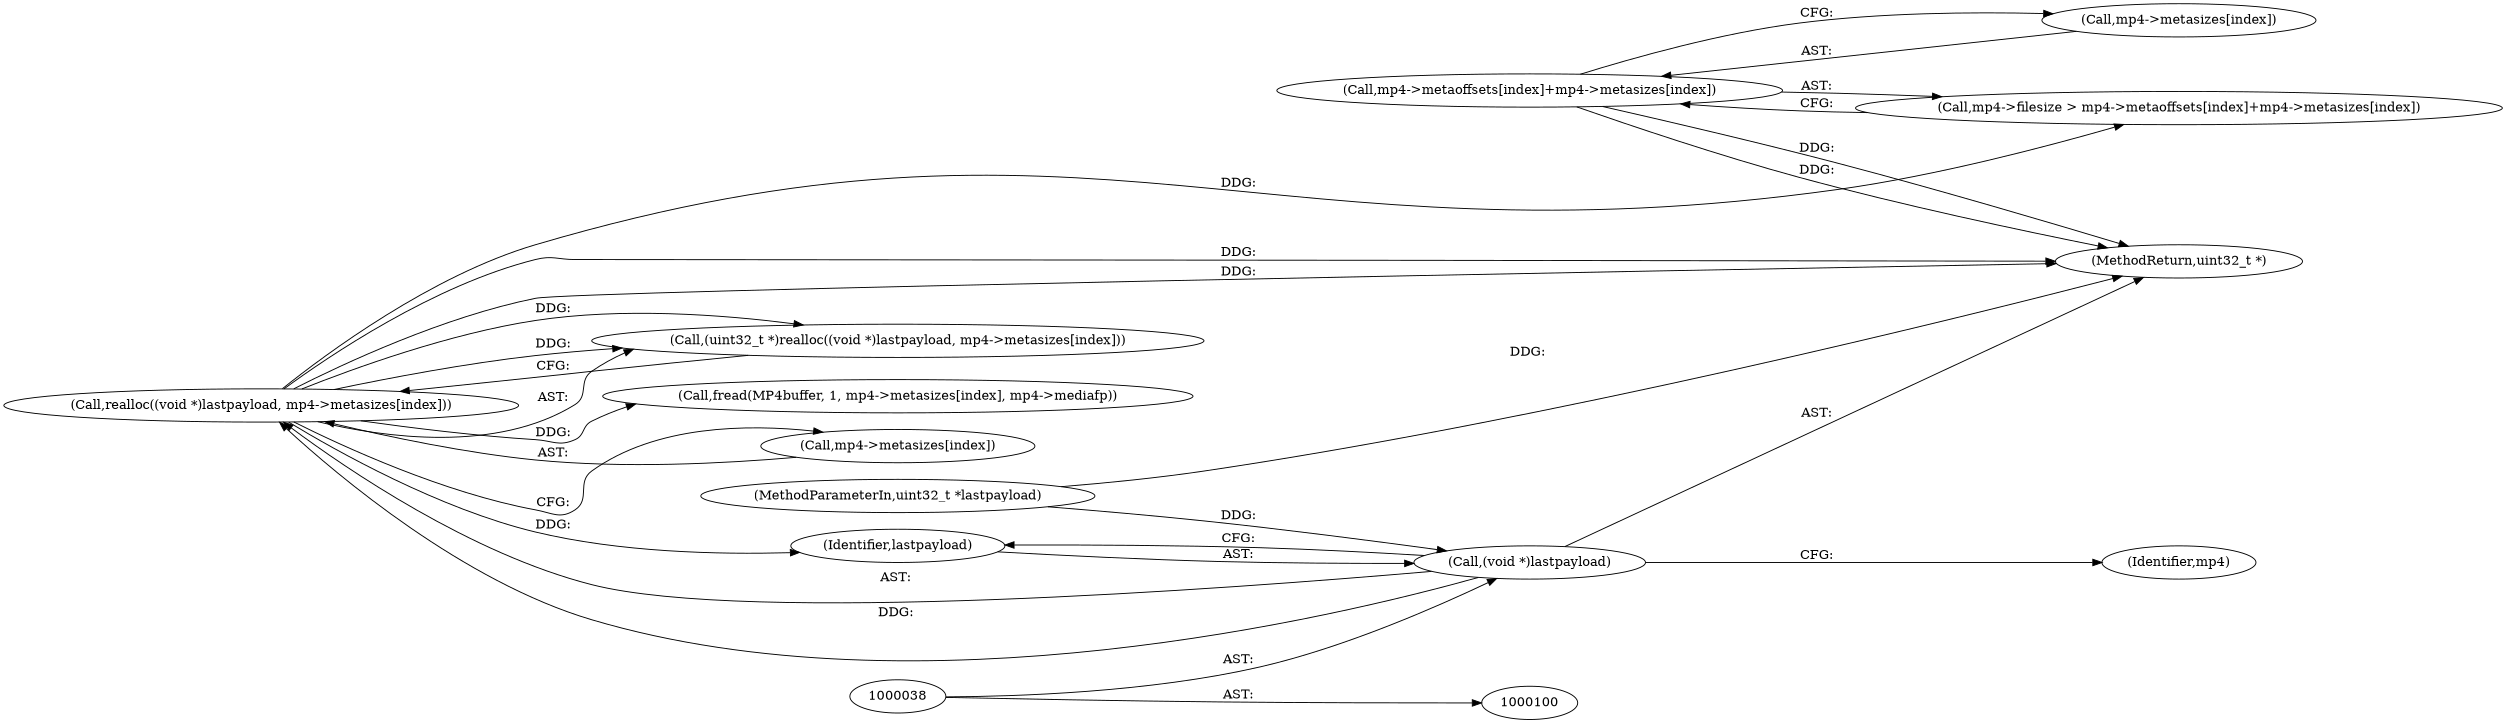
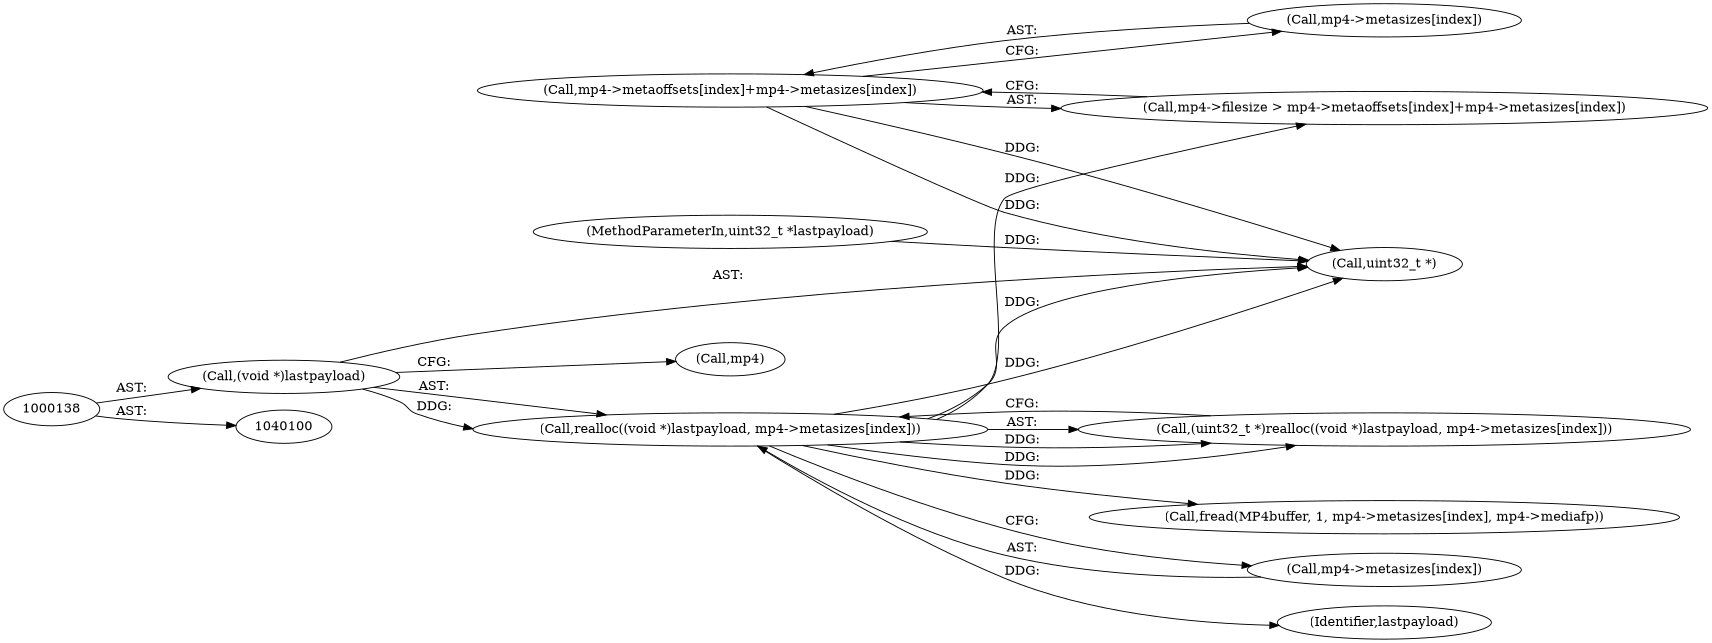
(2179, 261) -> (1384, 264)
(1243, 525) -> none
(1219, 547) -> none
(1201, 561) -> none
(2179, 562) -> (730, 359)
(898, 696) -> (52, 409)
(1530, 703) -> (284, 427)
